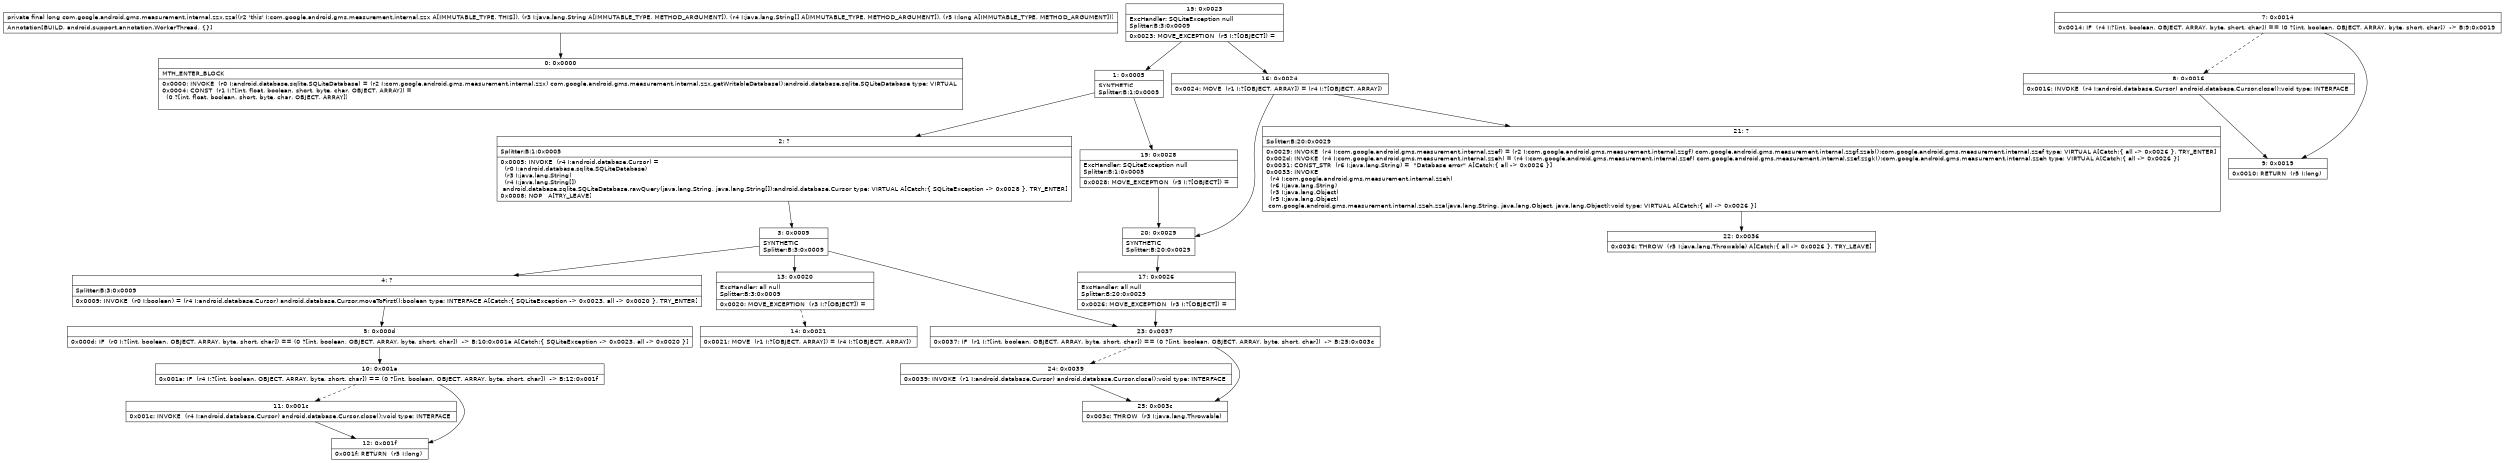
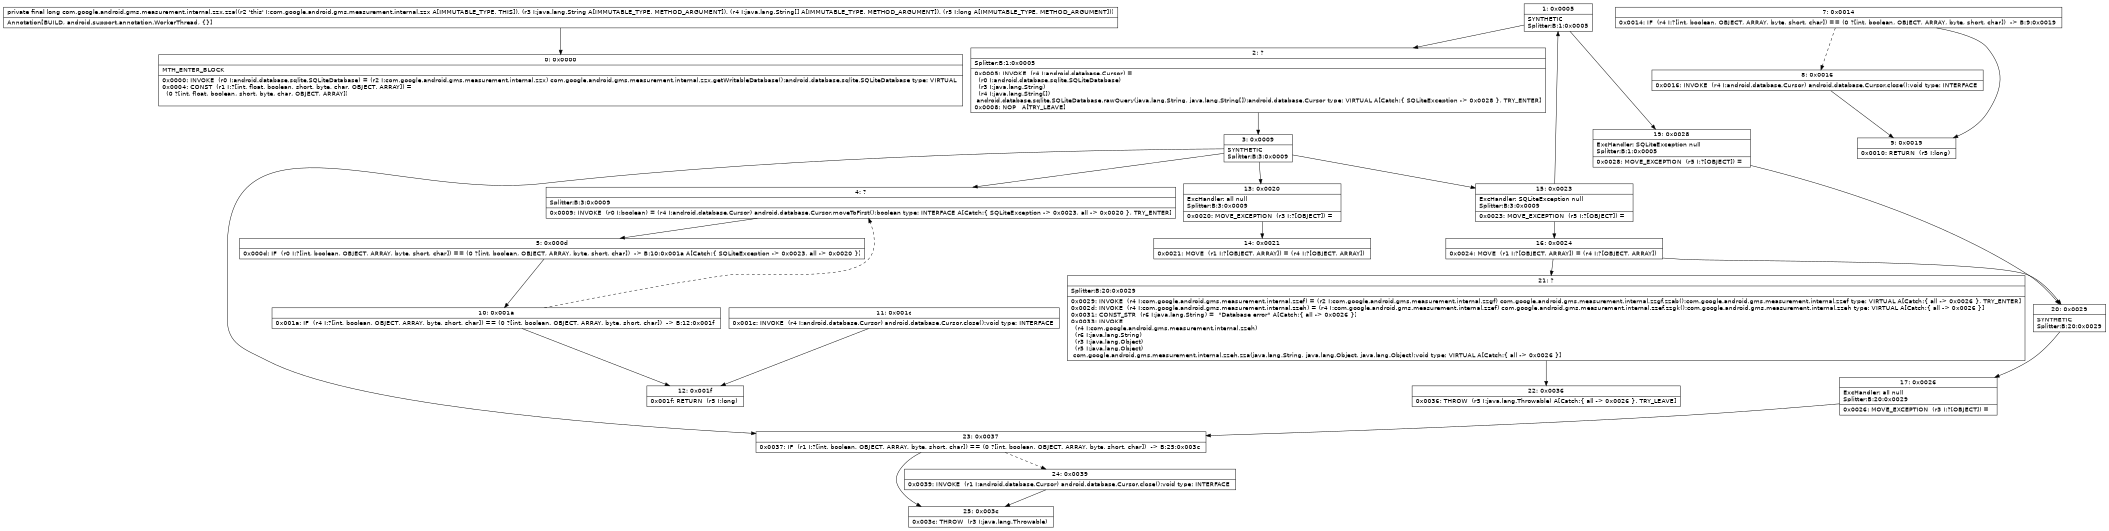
none -> (1382, 171)
(803, 316) -> (1262, 228)
(338, 392) -> (726, 275)
